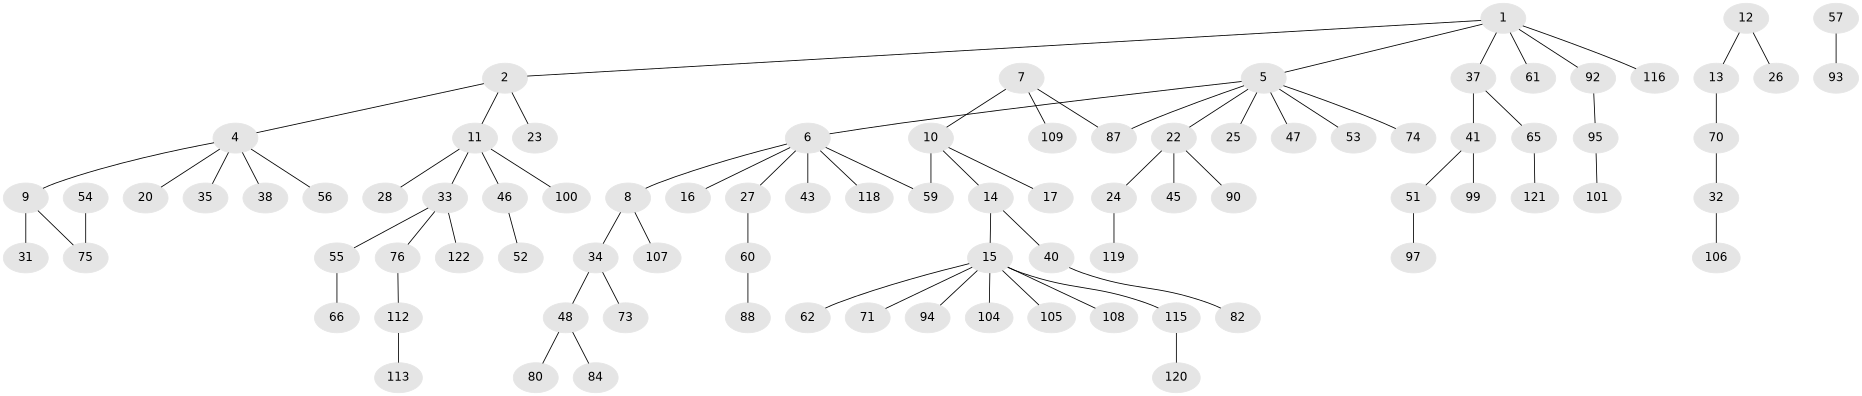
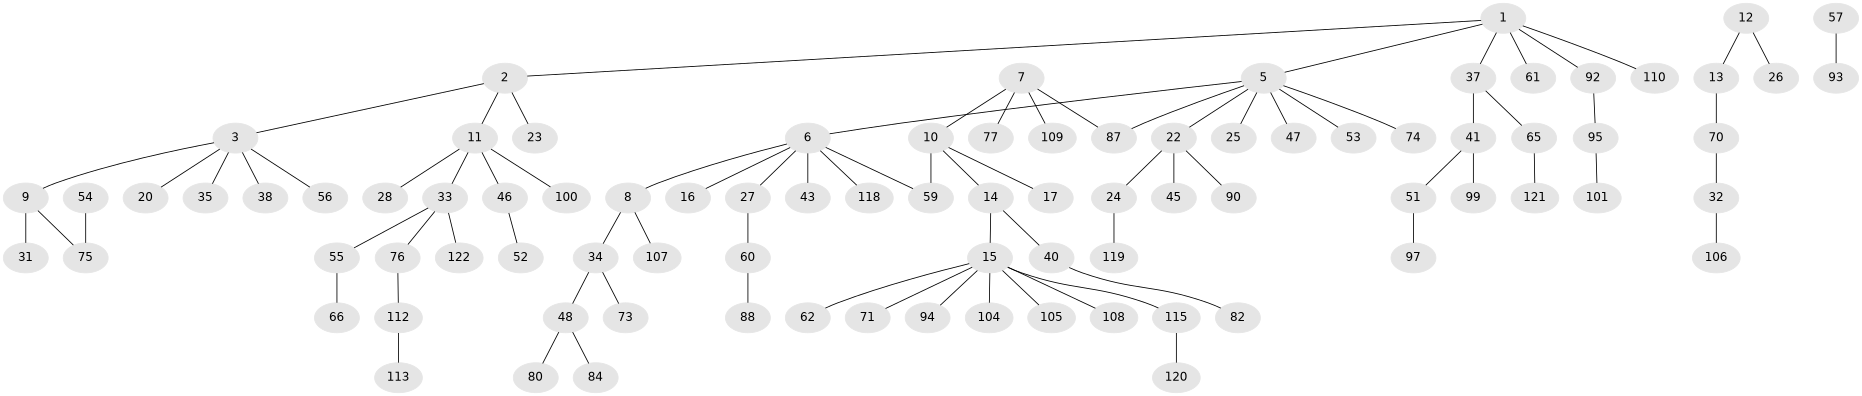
(1655, 78) -> (1655, 78)
(235, 138) -> (235, 138)
none -> (991, 138)
